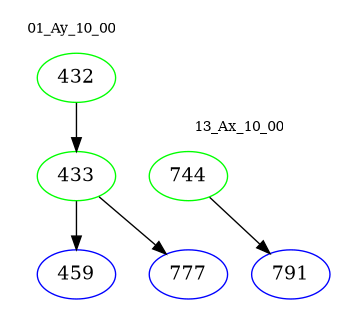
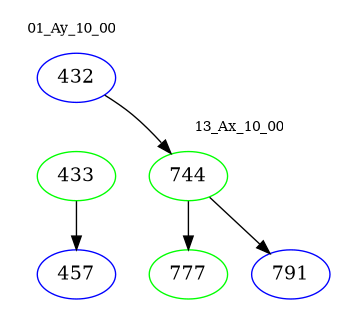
(76, 78) -> (76, 78)
(76, 120) -> (147, 128)
(117, 212) -> (188, 219)
(76, 274) -> (76, 274)
(188, 274) -> (188, 274)
